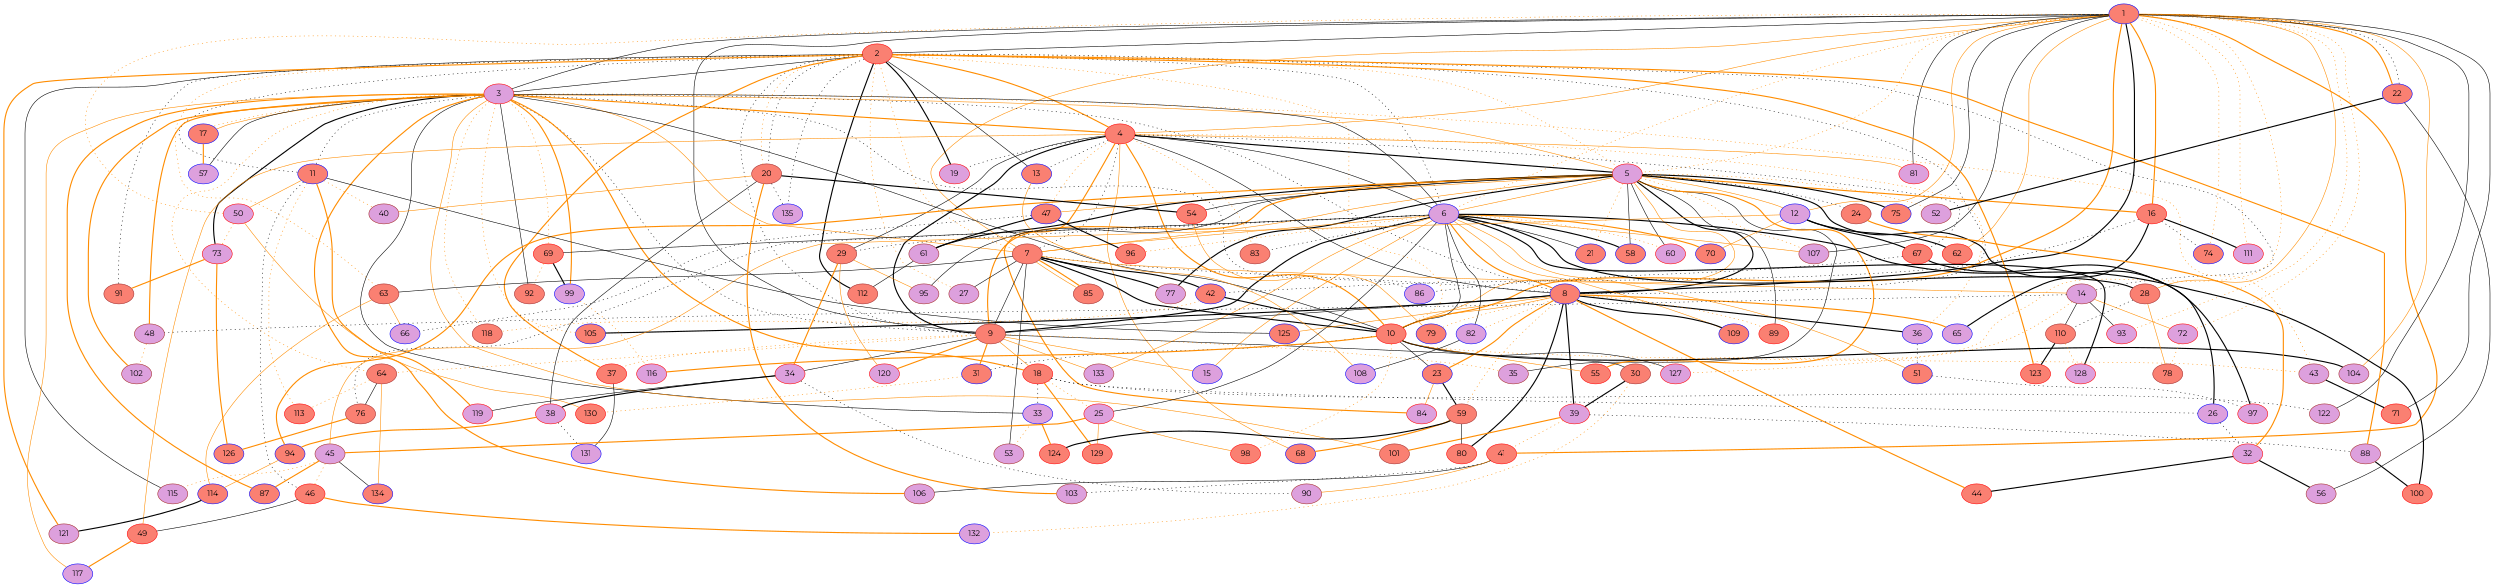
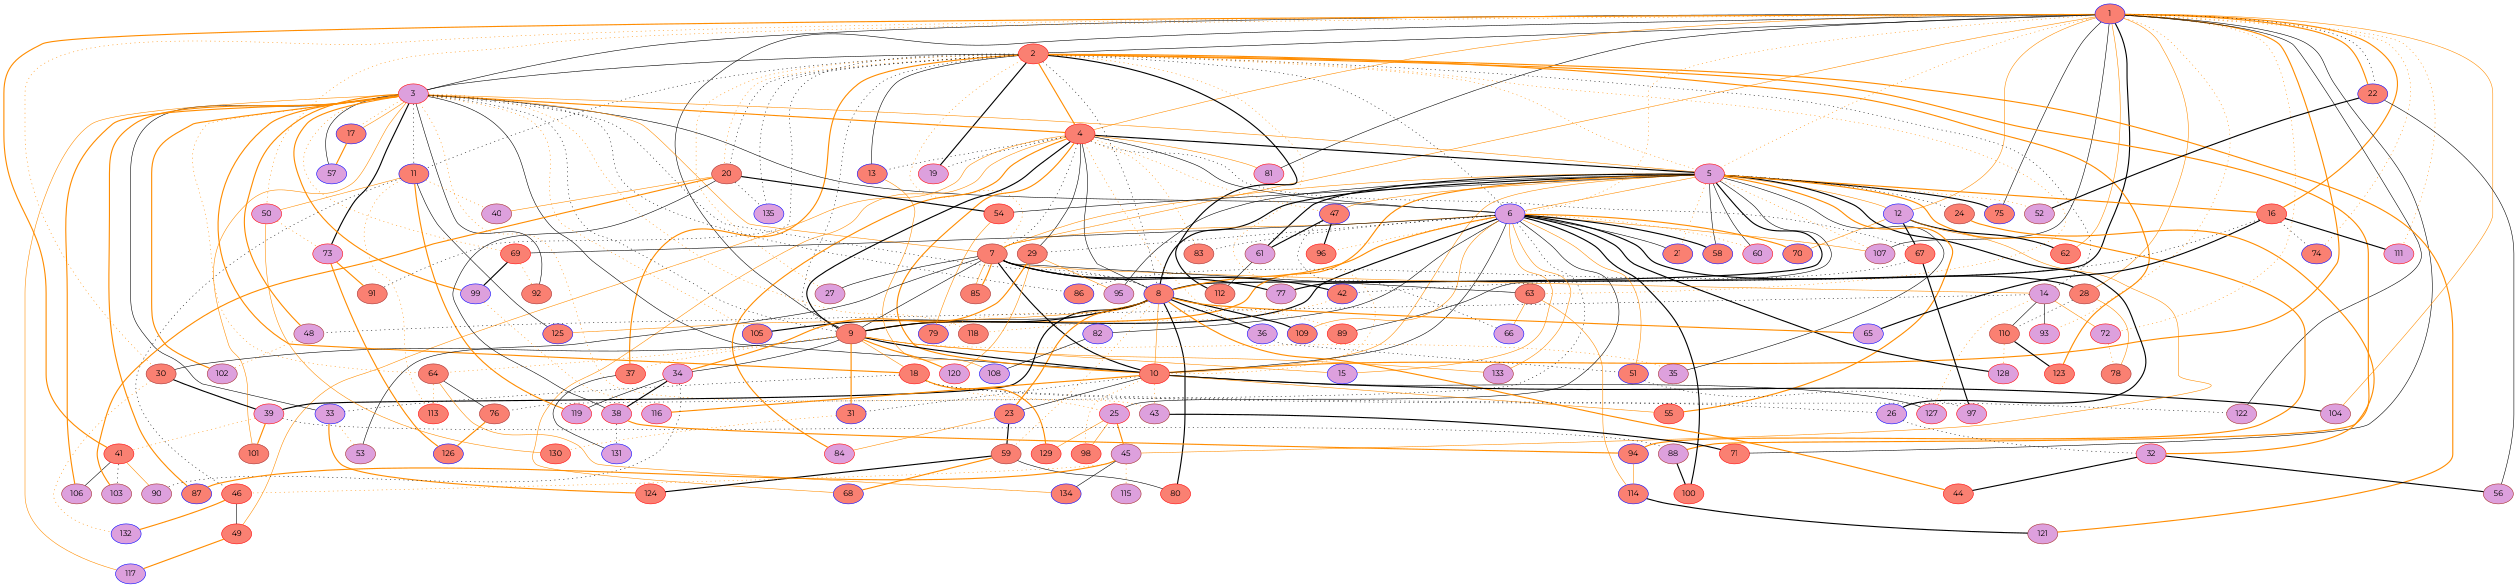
(159, 85) -> none
(1419, 294) -> (1079, 294)
(1312, 316) -> (1002, 359)
